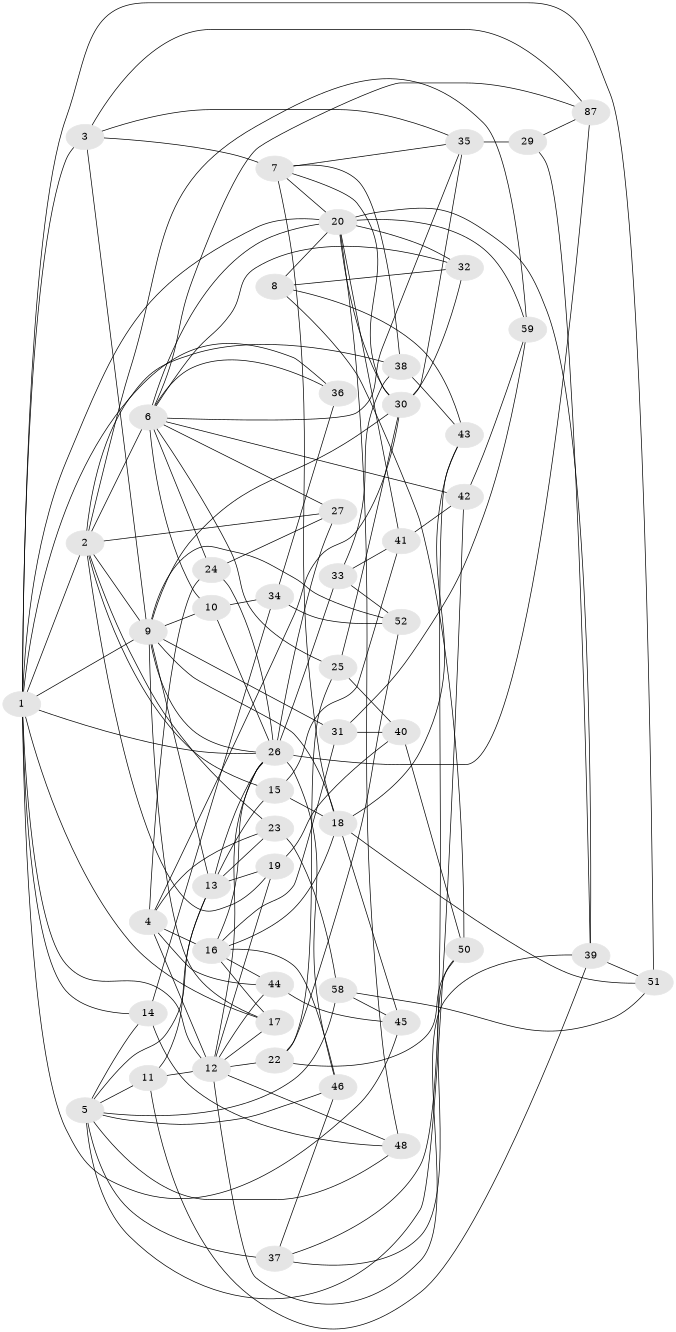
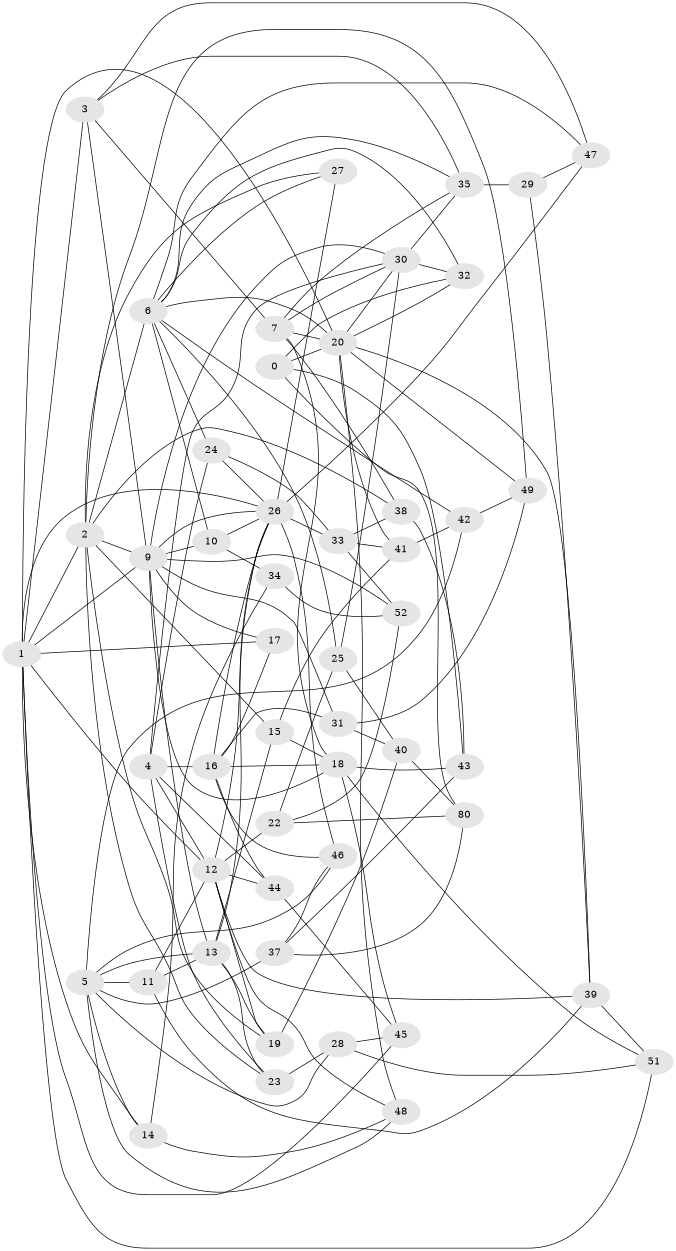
(591, 112) -> (591, 155)
(275, 287) -> (275, 367)
(528, 330) -> (528, 491)
(338, 394) -> none
(275, 541) -> (276, 481)
(465, 950) -> (465, 815)
(338, 990) -> (338, 1044)
(243, 1046) -> none
